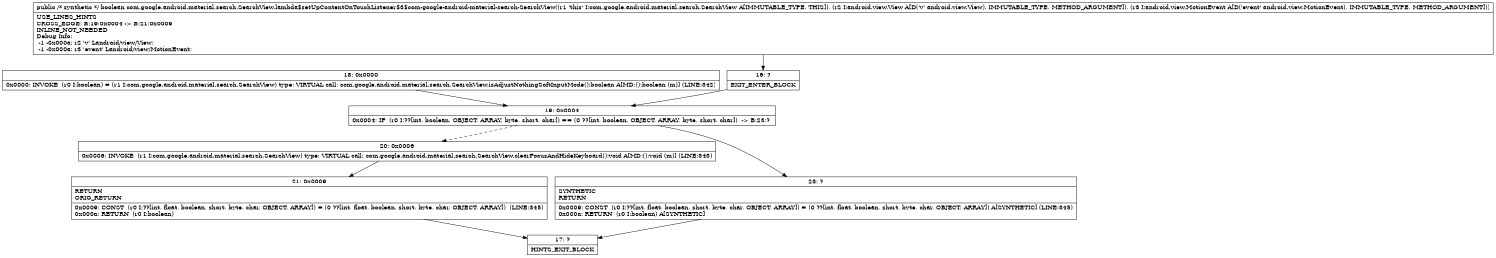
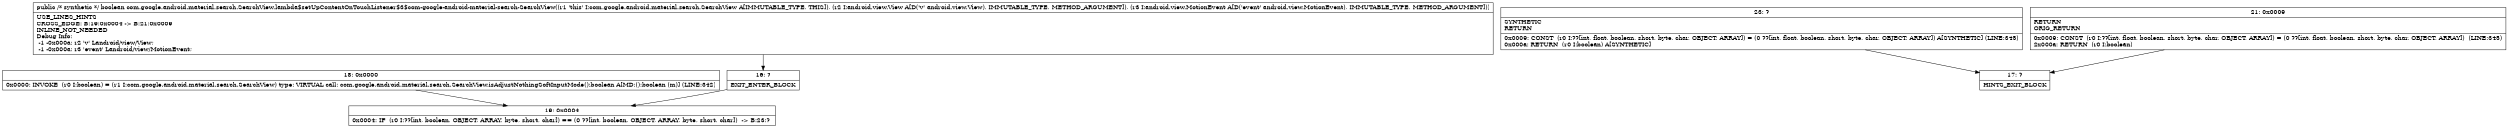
(723, 143) -> none
(397, 151) -> none
(125, 214) -> (2084, 45)
